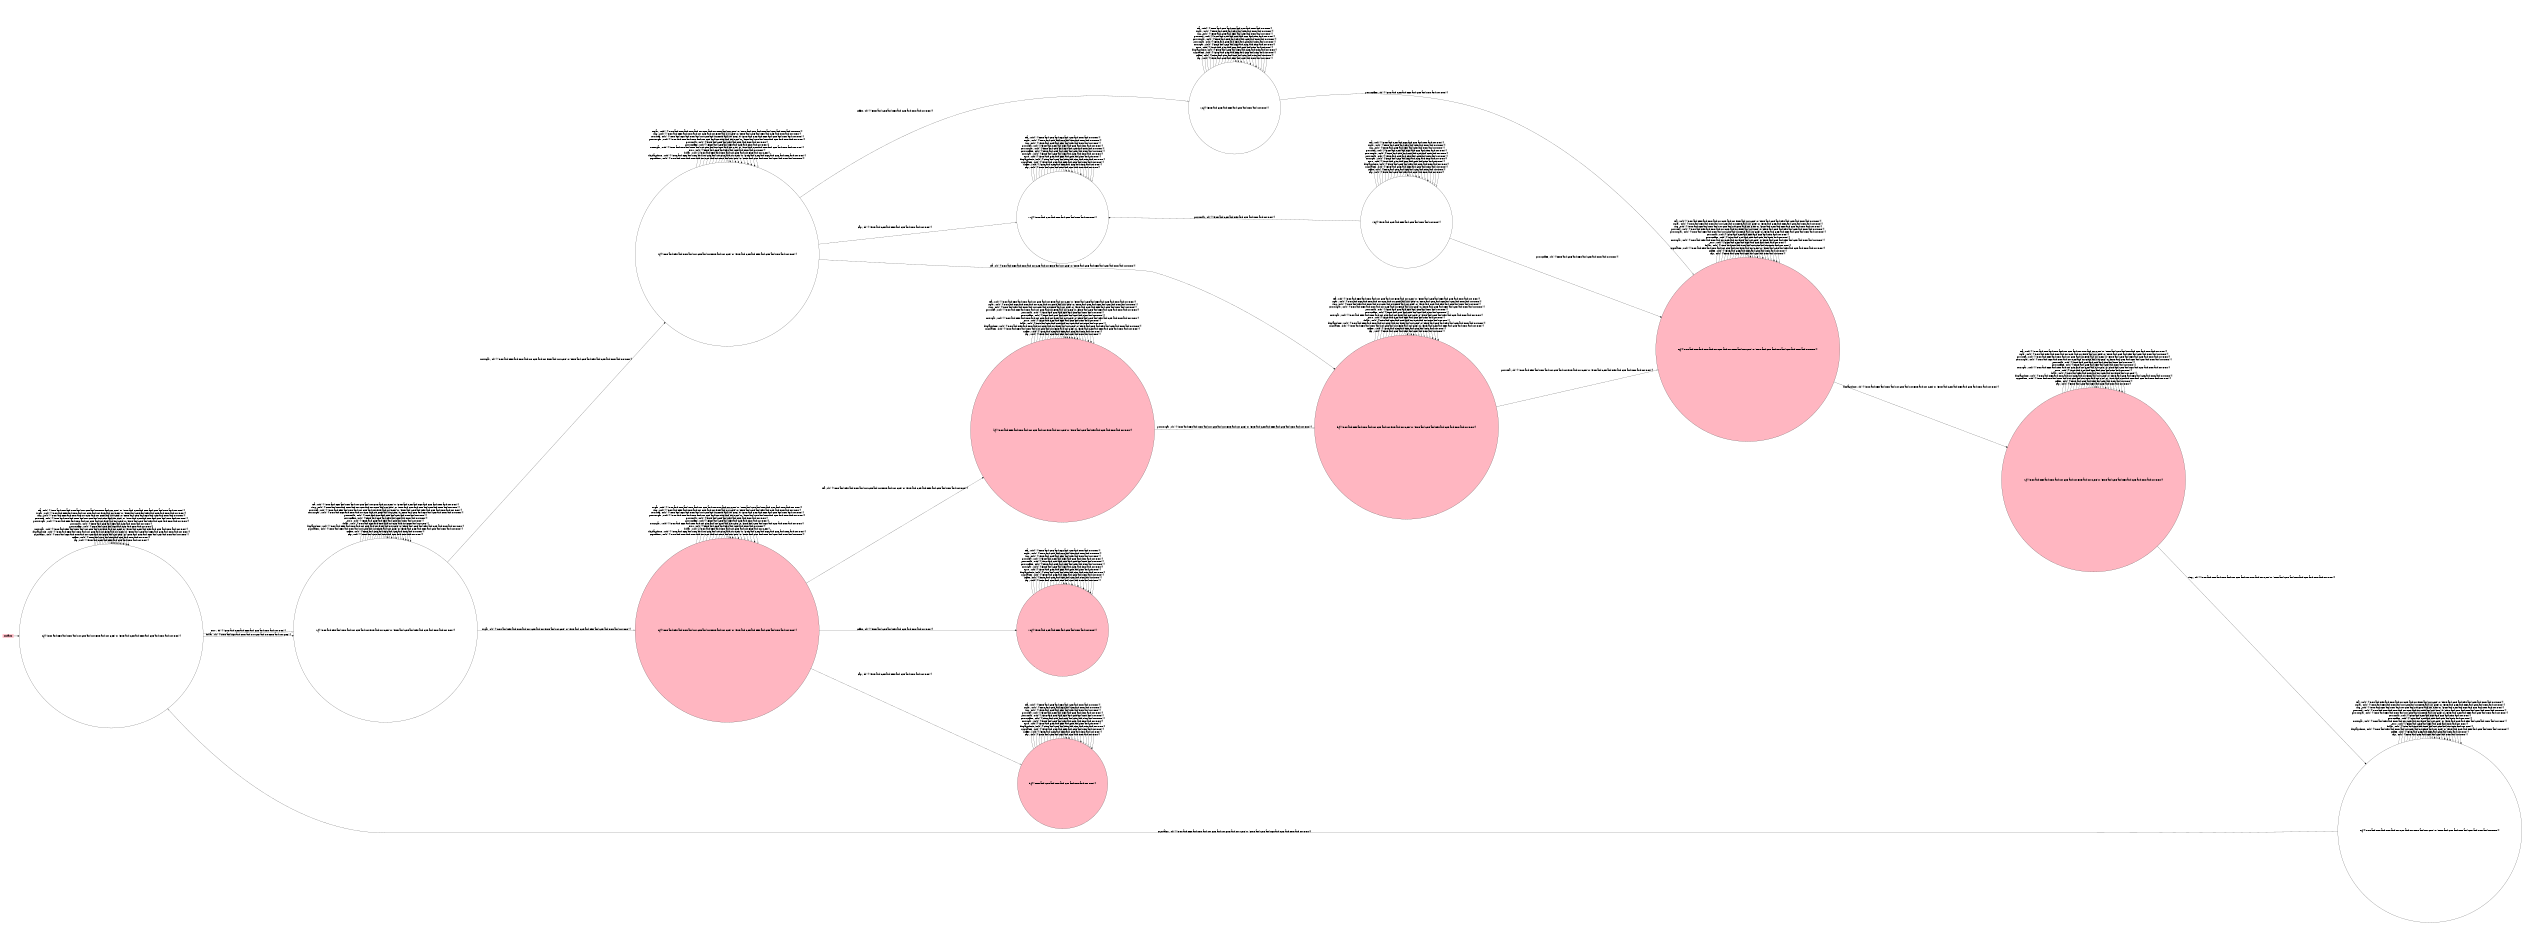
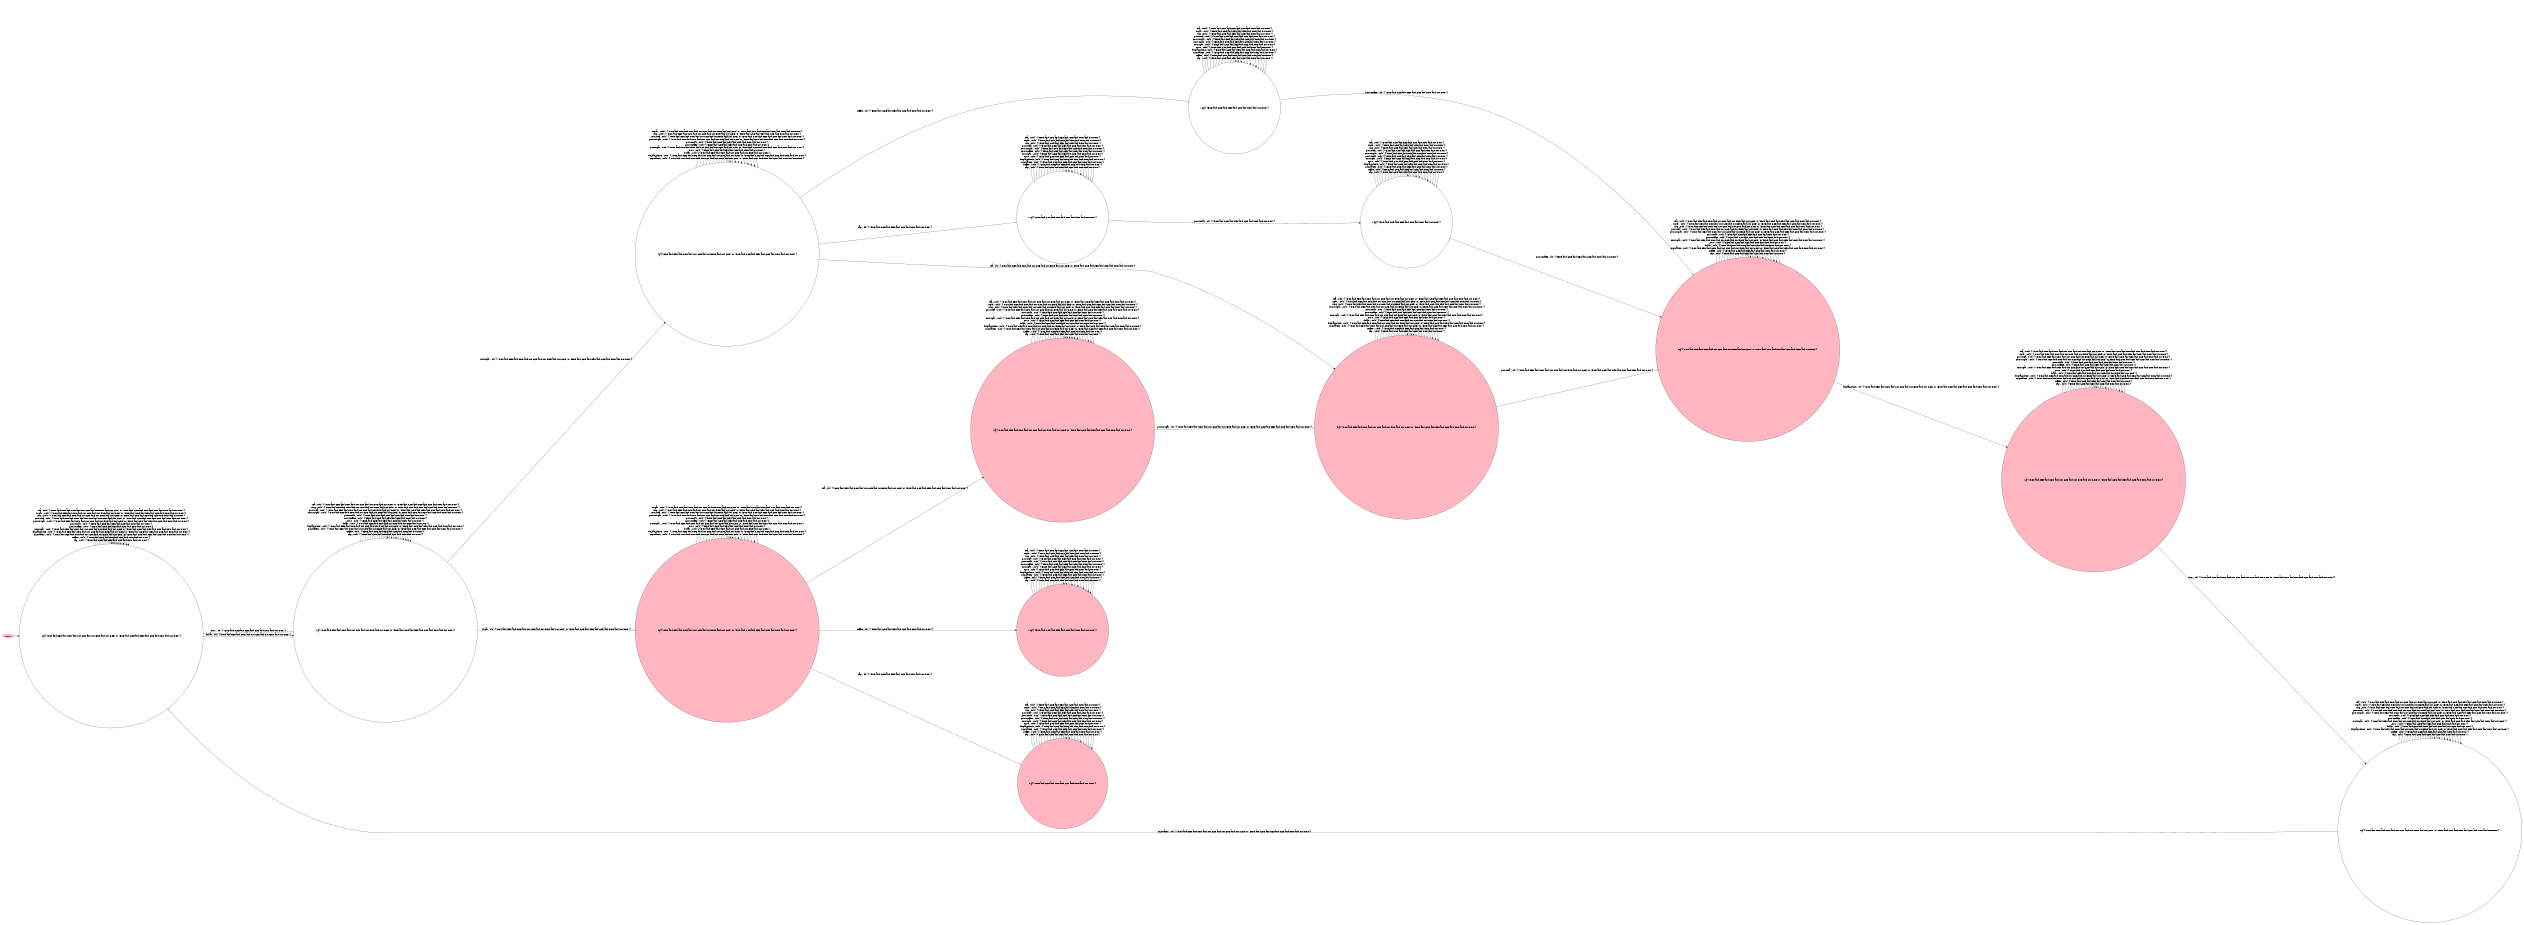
(1235, 219) -> (1234, 223)
(8, 636) -> (8, 636)
